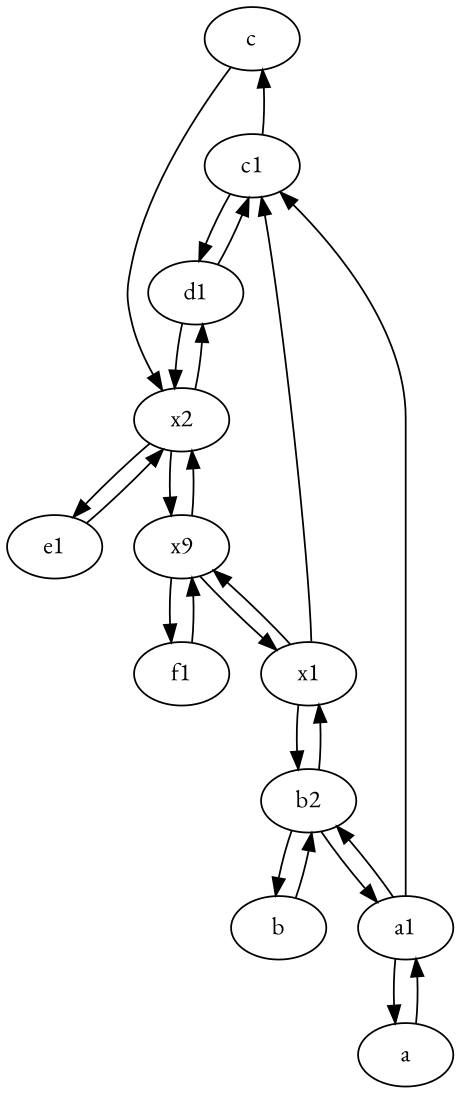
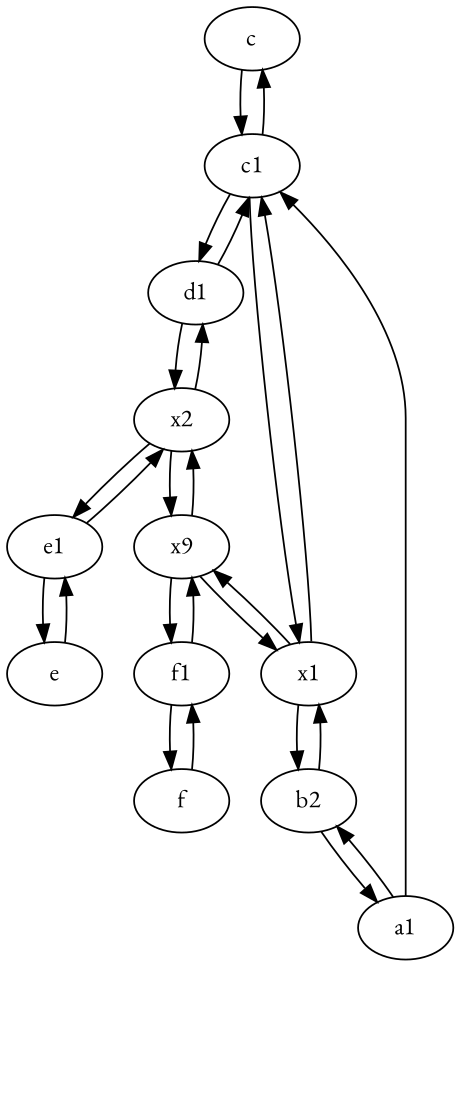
(147, 213) -> (240, 93)
none -> (268, 412)
none -> (55, 674)
none -> (182, 801)
(279, 928) -> none
(406, 1055) -> none
